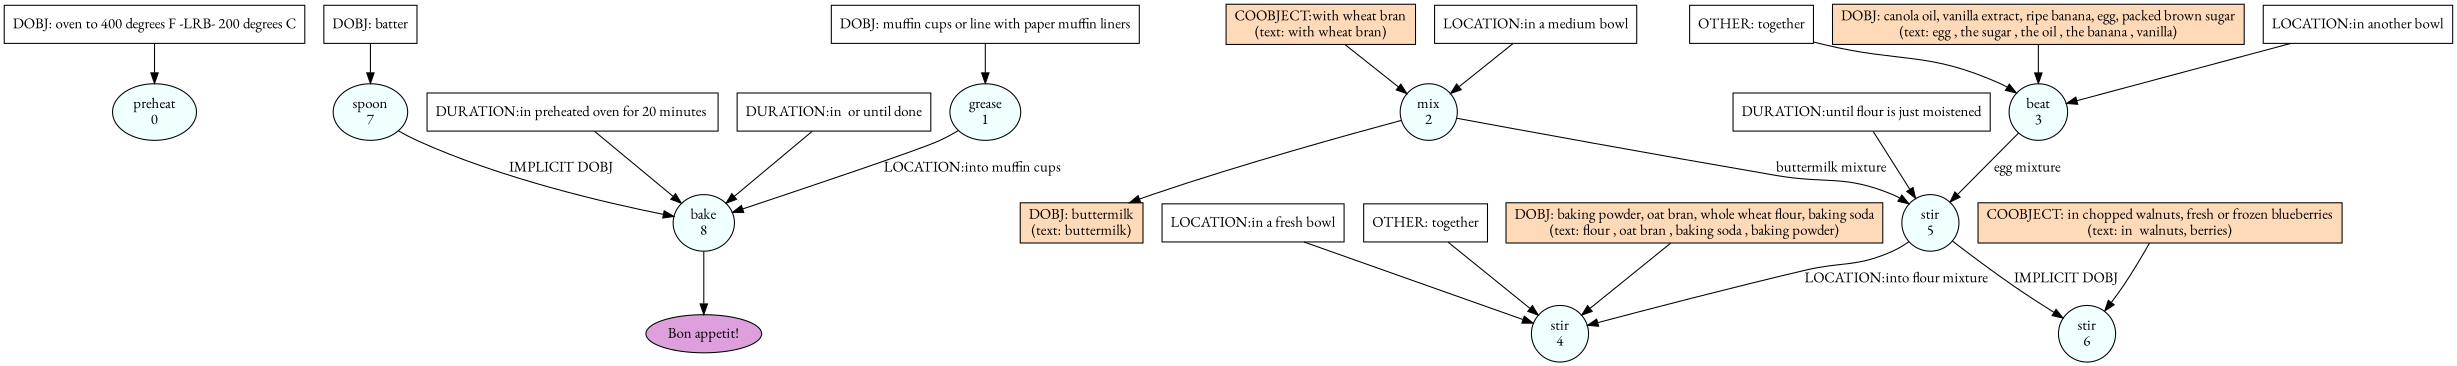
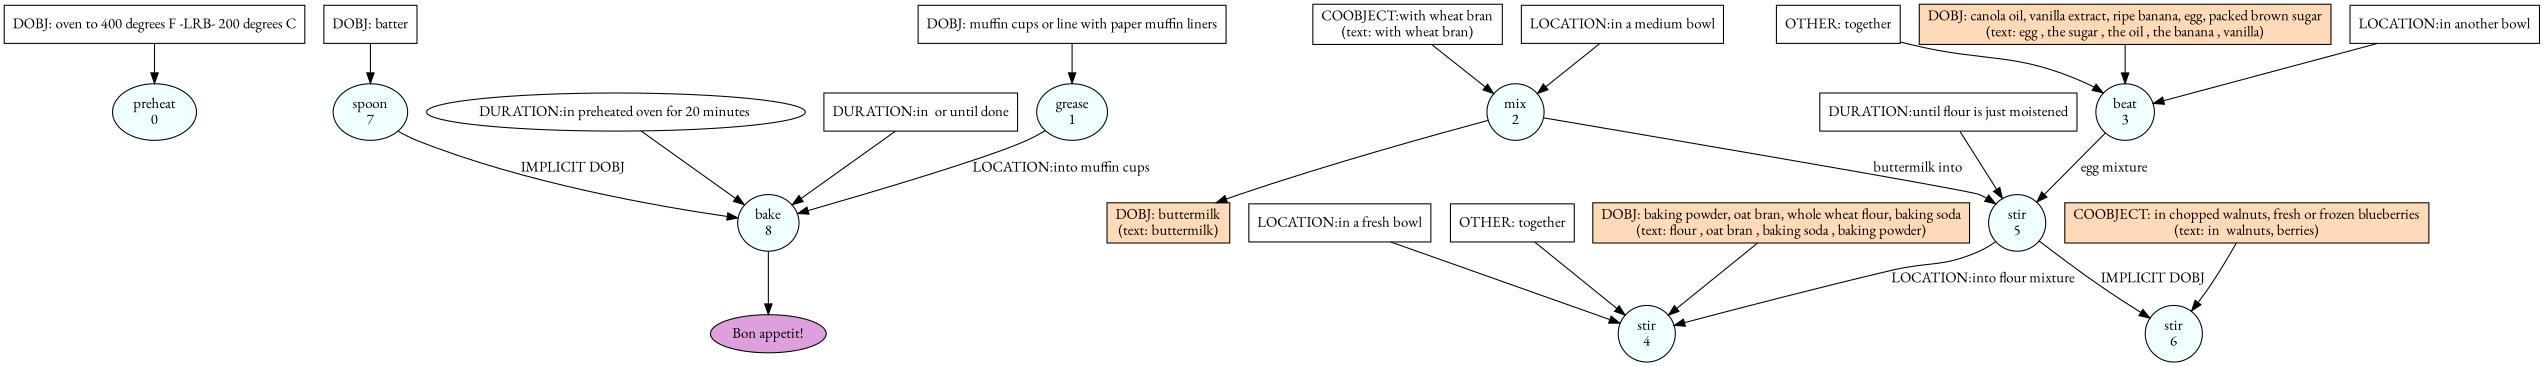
(1321, 24) -> (1408, 24)
(573, 112) -> (616, 112)
(1831, 167) -> (1918, 167)
